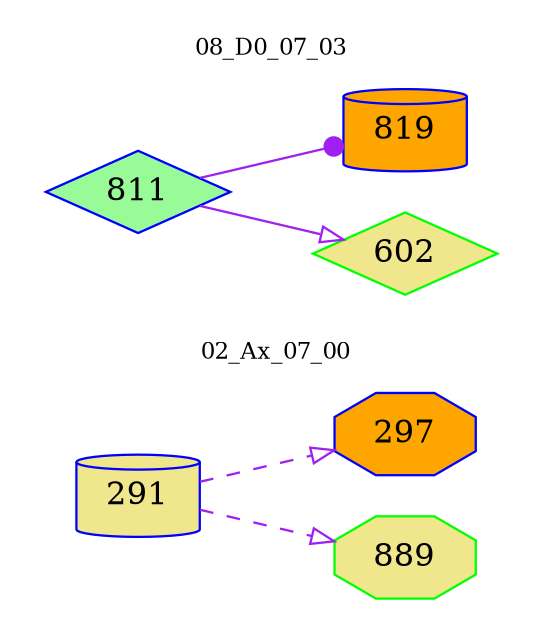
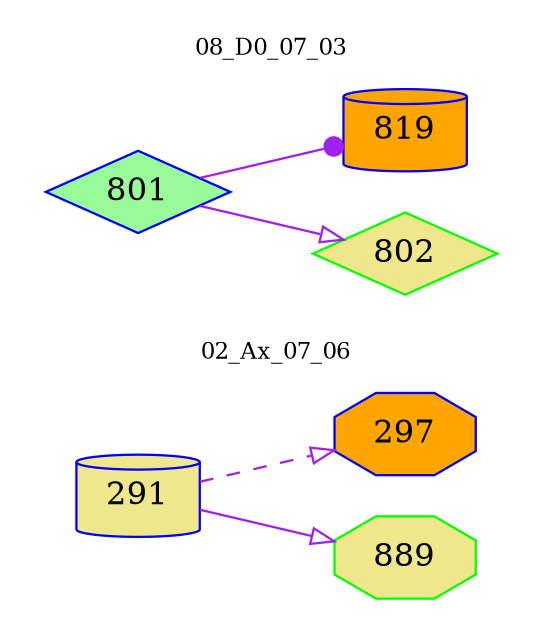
(138, 192) -> (138, 192)
(405, 254) -> (405, 254)
(276, 353) -> (276, 353)
(256, 523) -> (256, 523)
